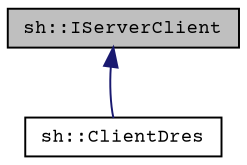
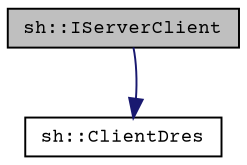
(110, 93) -> (136, 73)
